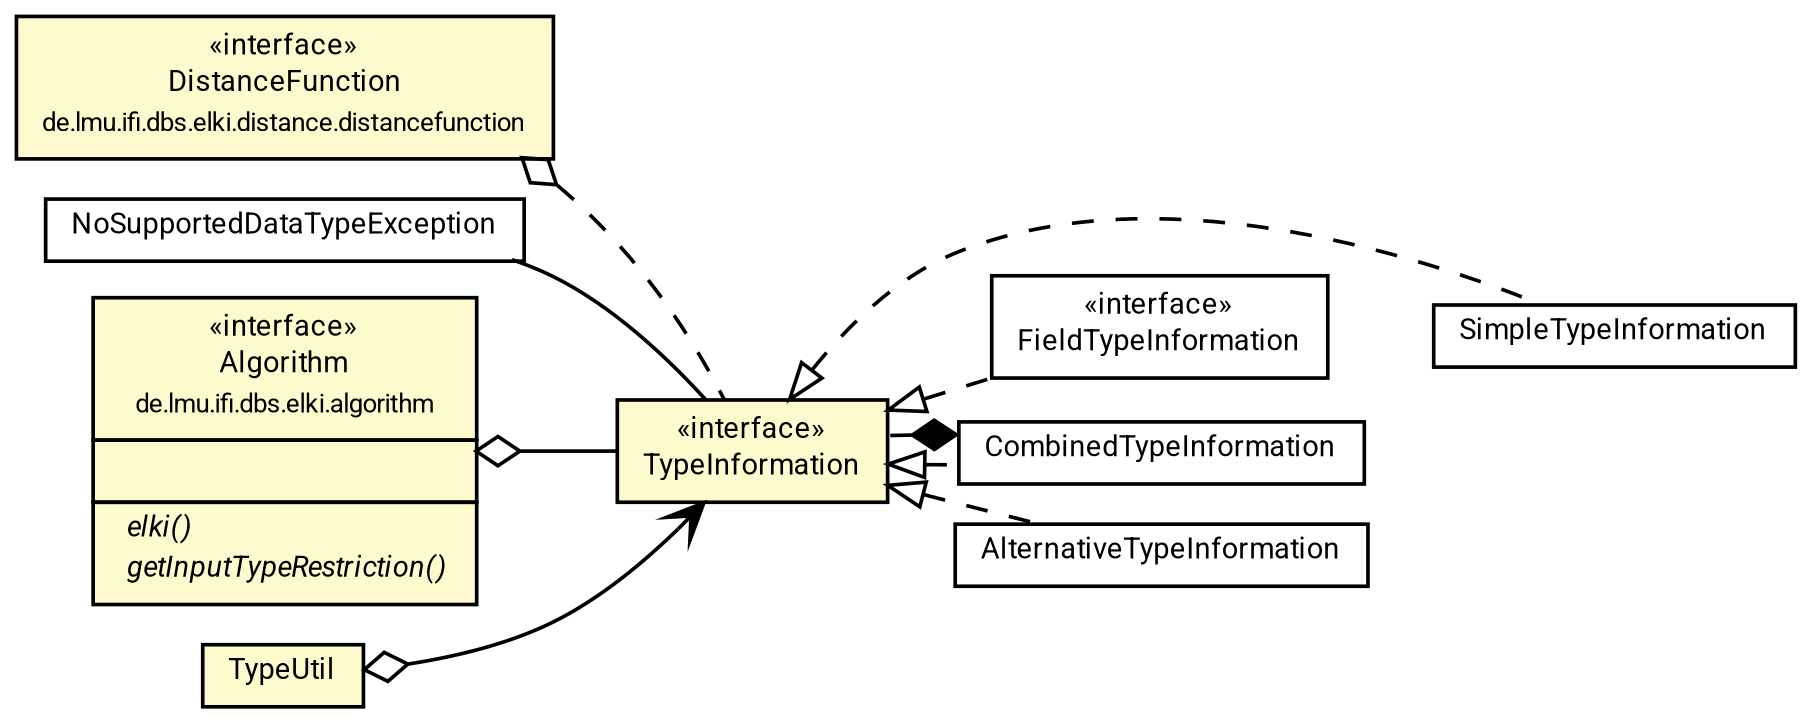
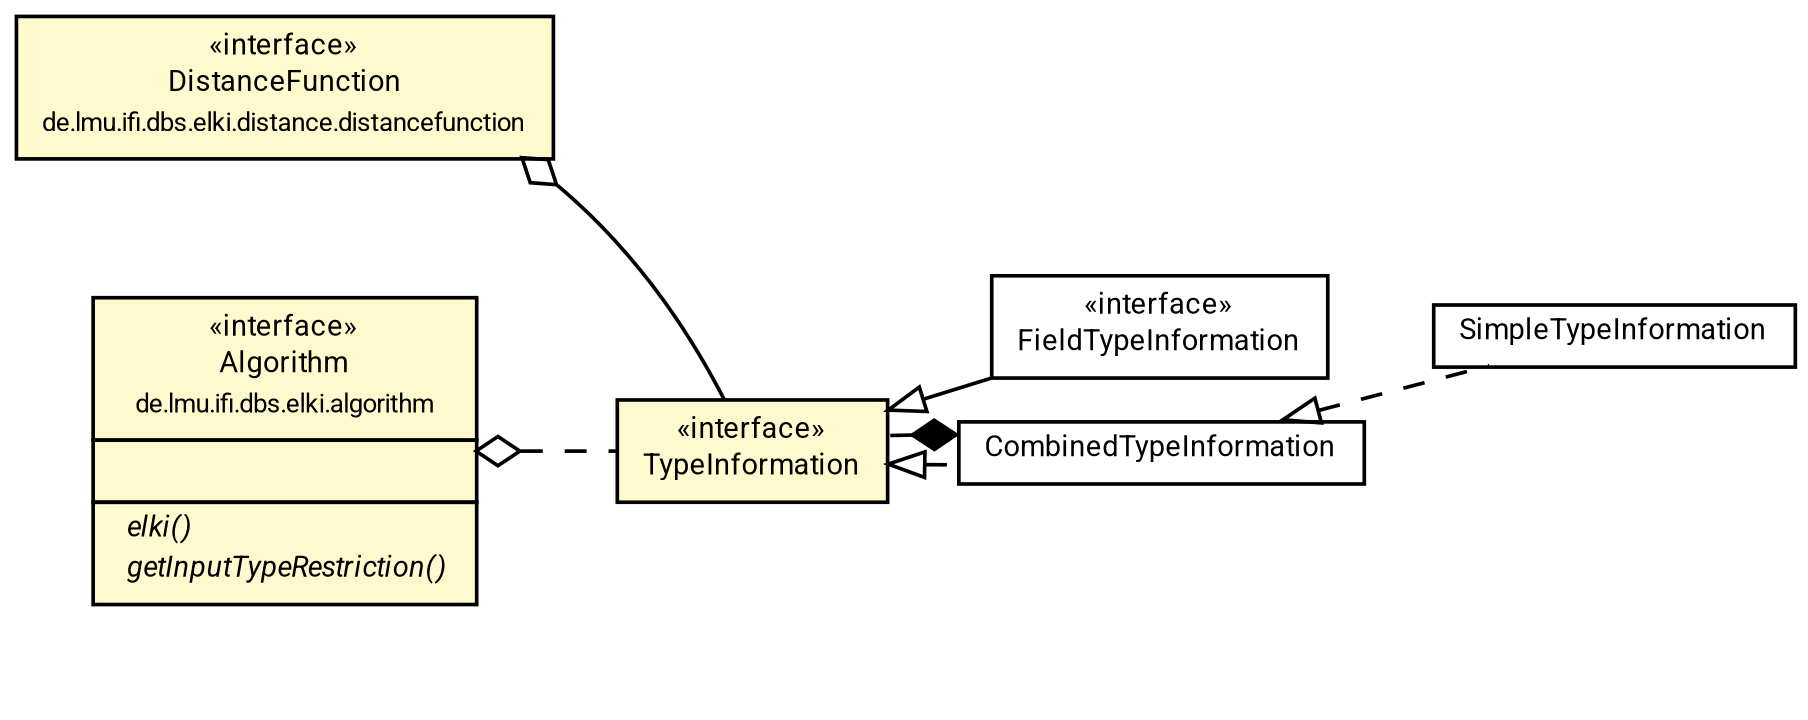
(1157, 220) -> (1404, 388)
(283, 228) -> none
(651, 284) -> (651, 284)
(958, 389) -> (958, 389)
(569, 451) -> (569, 451)
(1160, 553) -> none
(283, 674) -> none
